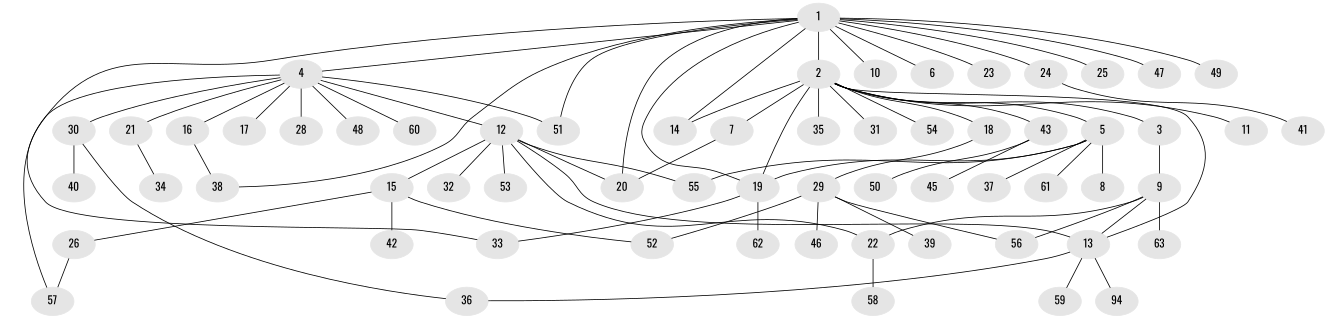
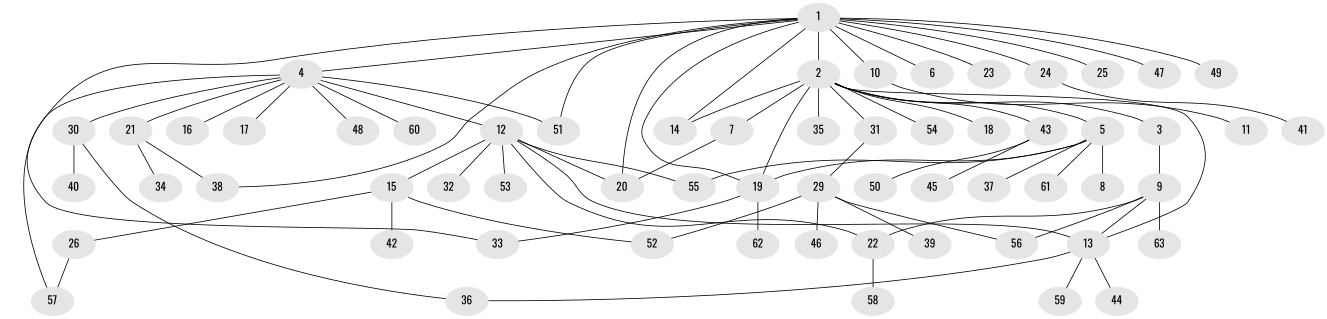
(1032, 104) -> (1060, 104)
(301, 131) -> none
(925, 155) -> (851, 155)
(203, 159) -> (174, 159)
(1117, 301) -> (1117, 301)
